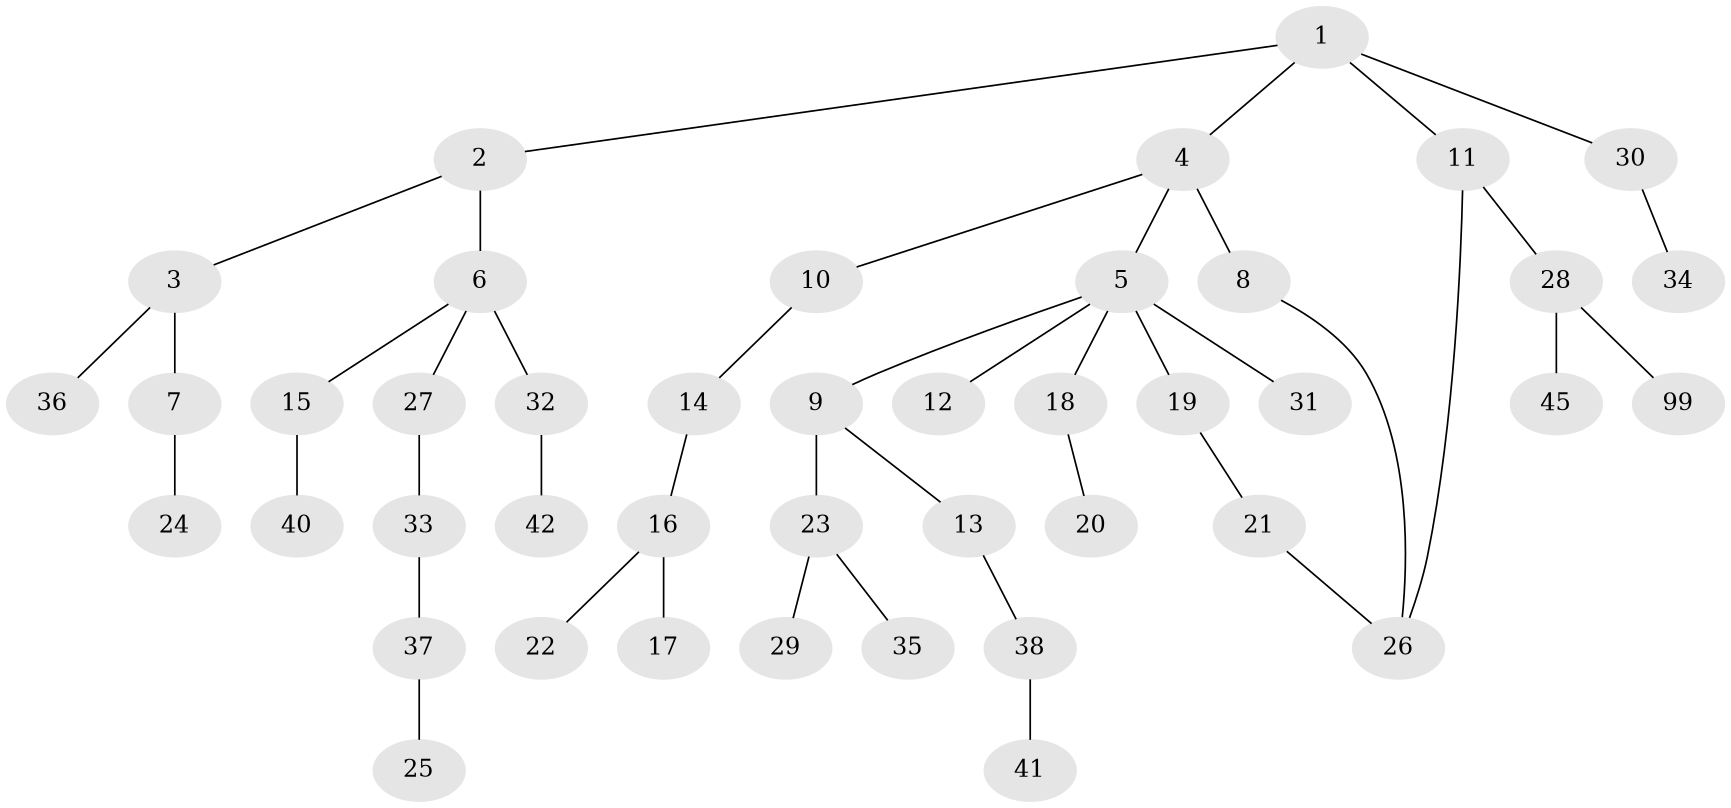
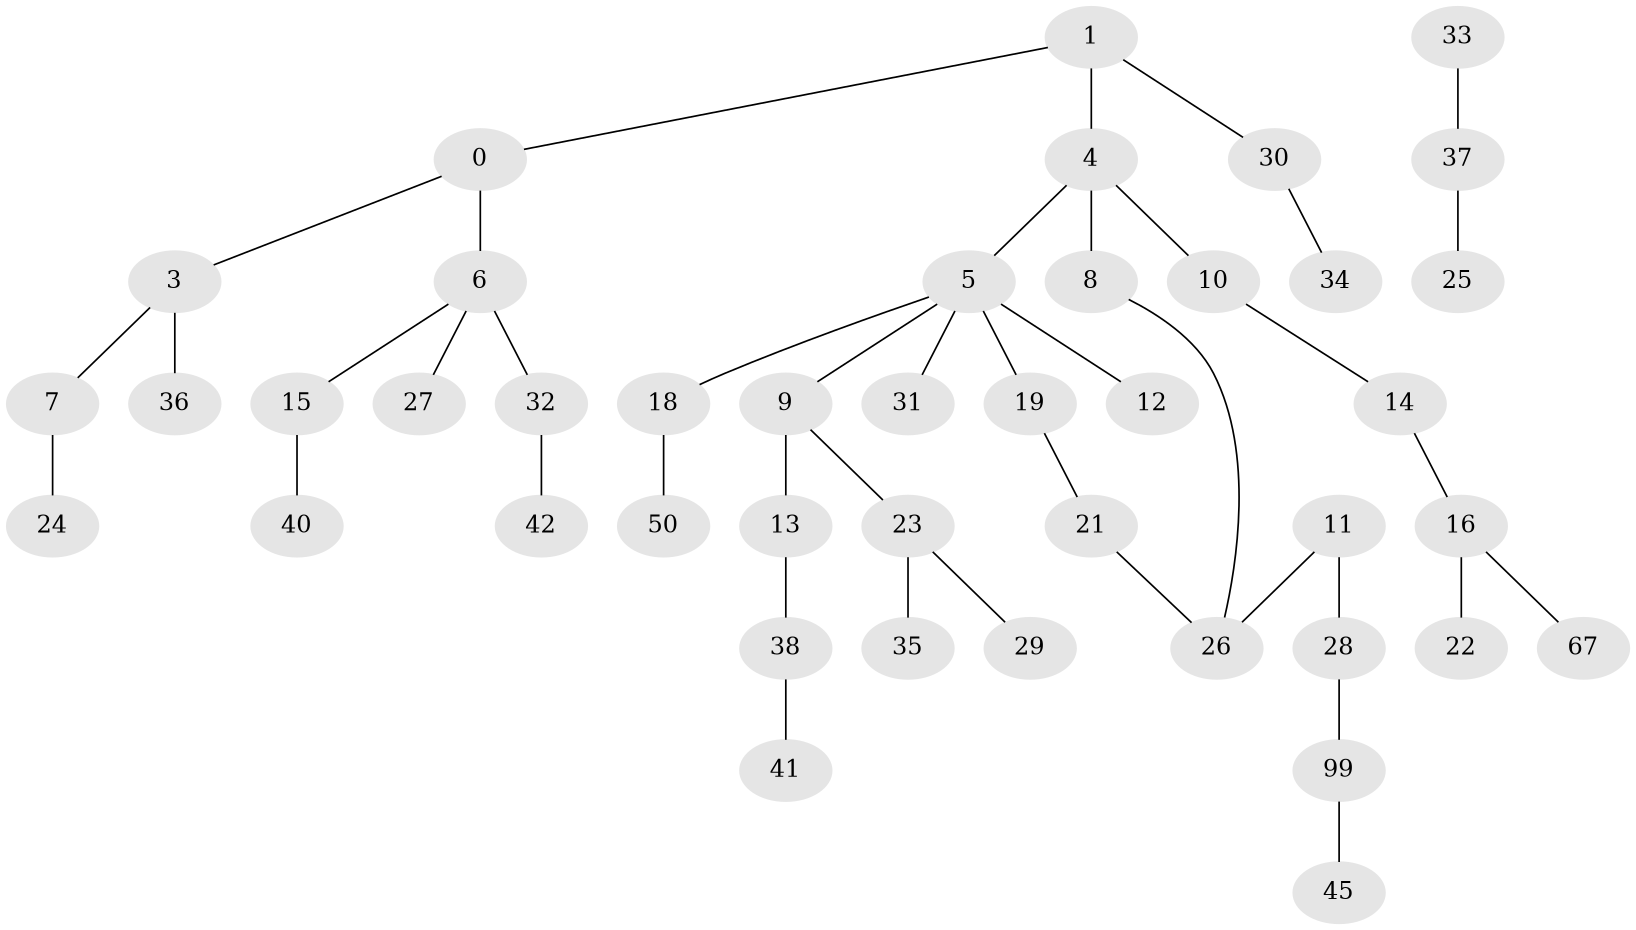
(1393, 99) -> none
(480, 160) -> (480, 160)
(1556, 343) -> (1339, 832)
(419, 465) -> none
(1091, 526) -> (664, 526)
(664, 648) -> (1584, 648)
